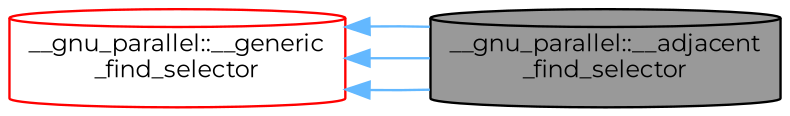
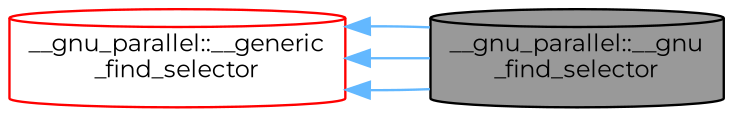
(606, 58) -> (577, 58)
